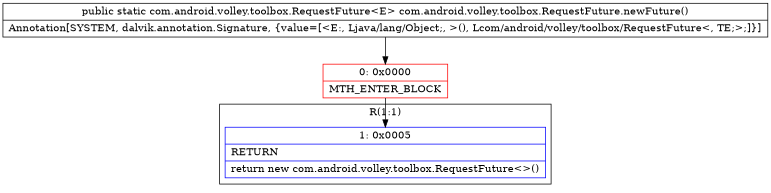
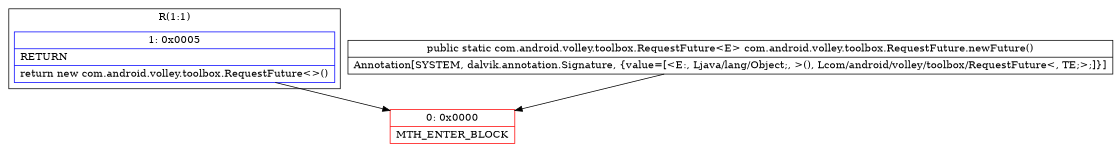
(385, 109) -> (329, 96)
